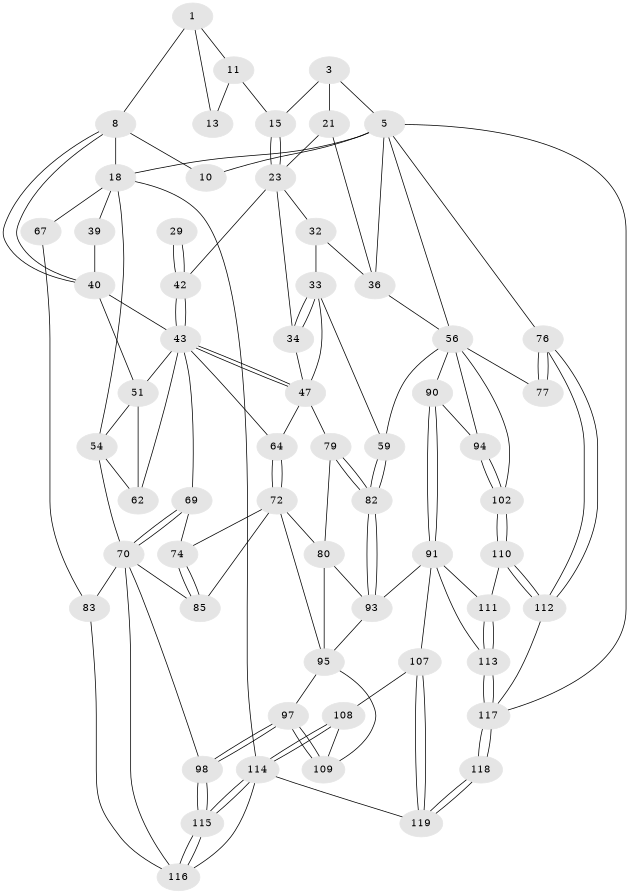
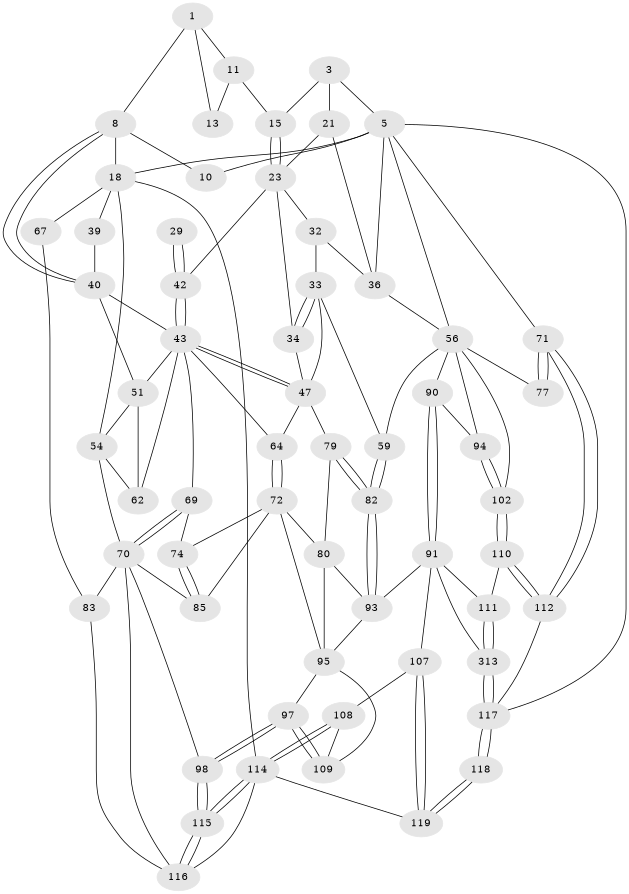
(543, 339) -> (543, 339)
(489, 662) -> (489, 662)
